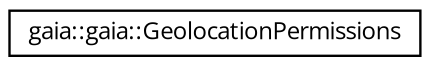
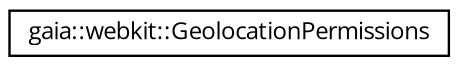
(215, 33) -> (229, 33)
